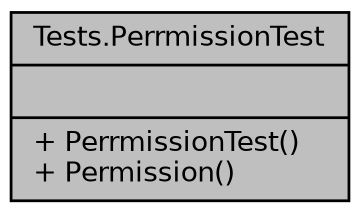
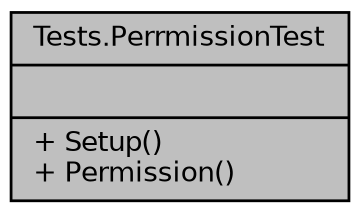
(168, 143) -> (98, 143)
